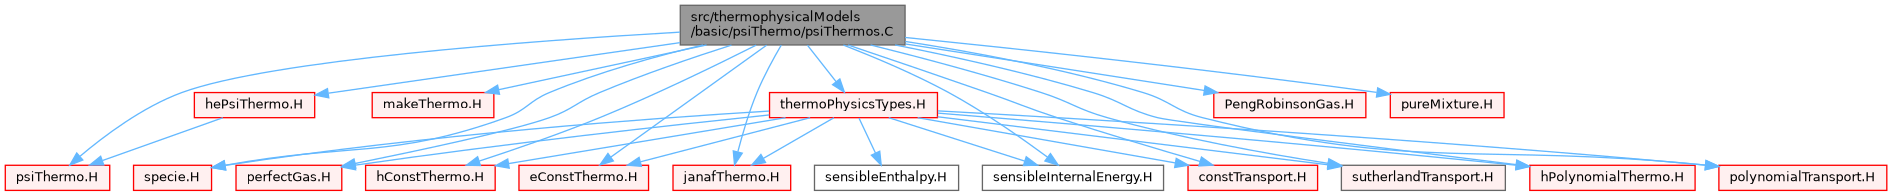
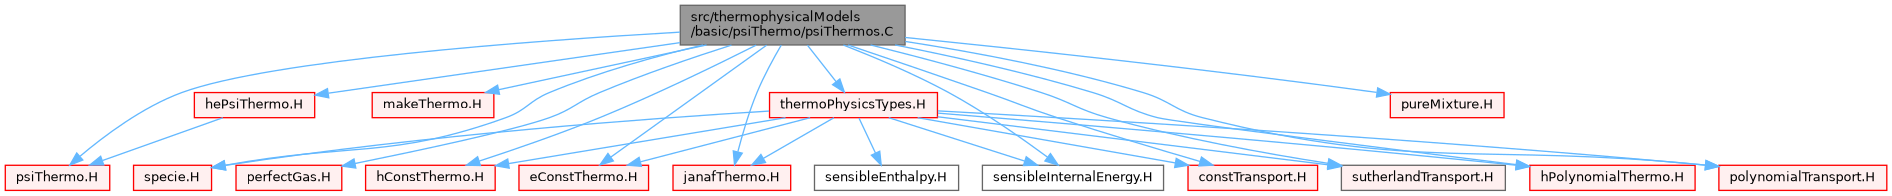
(1290, 105) -> none
(572, 137) -> none
